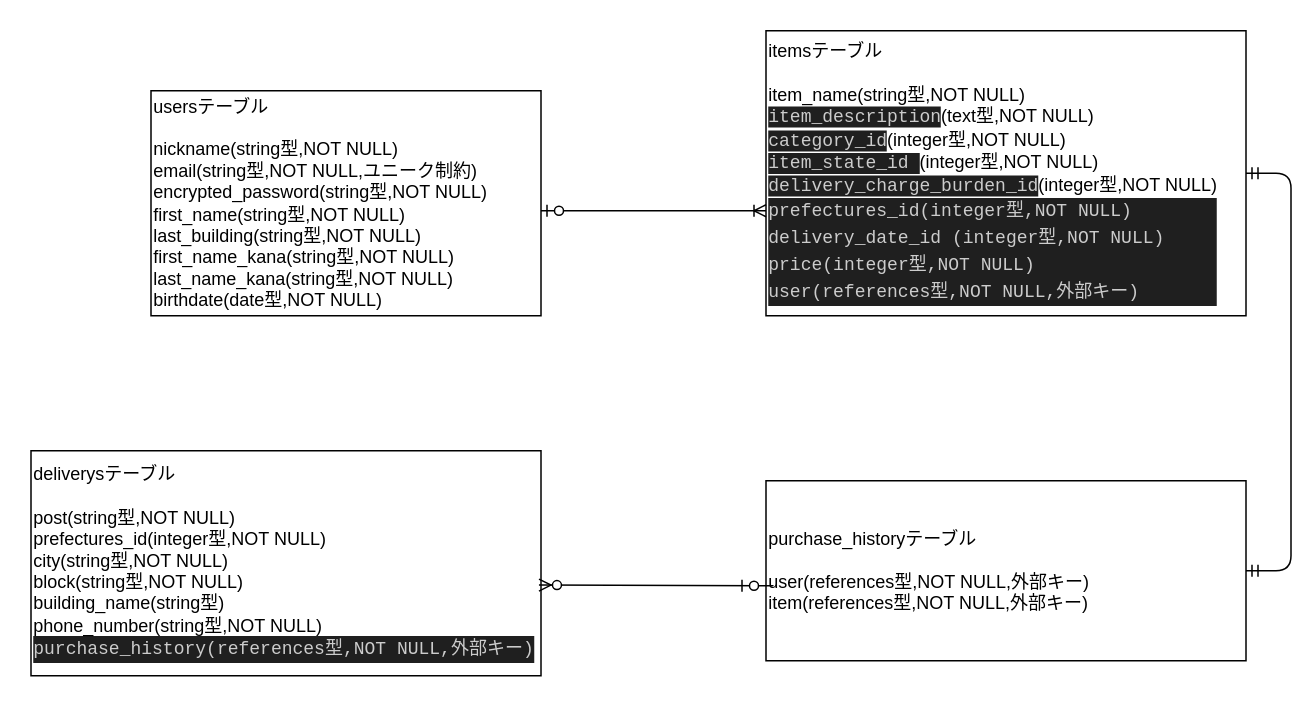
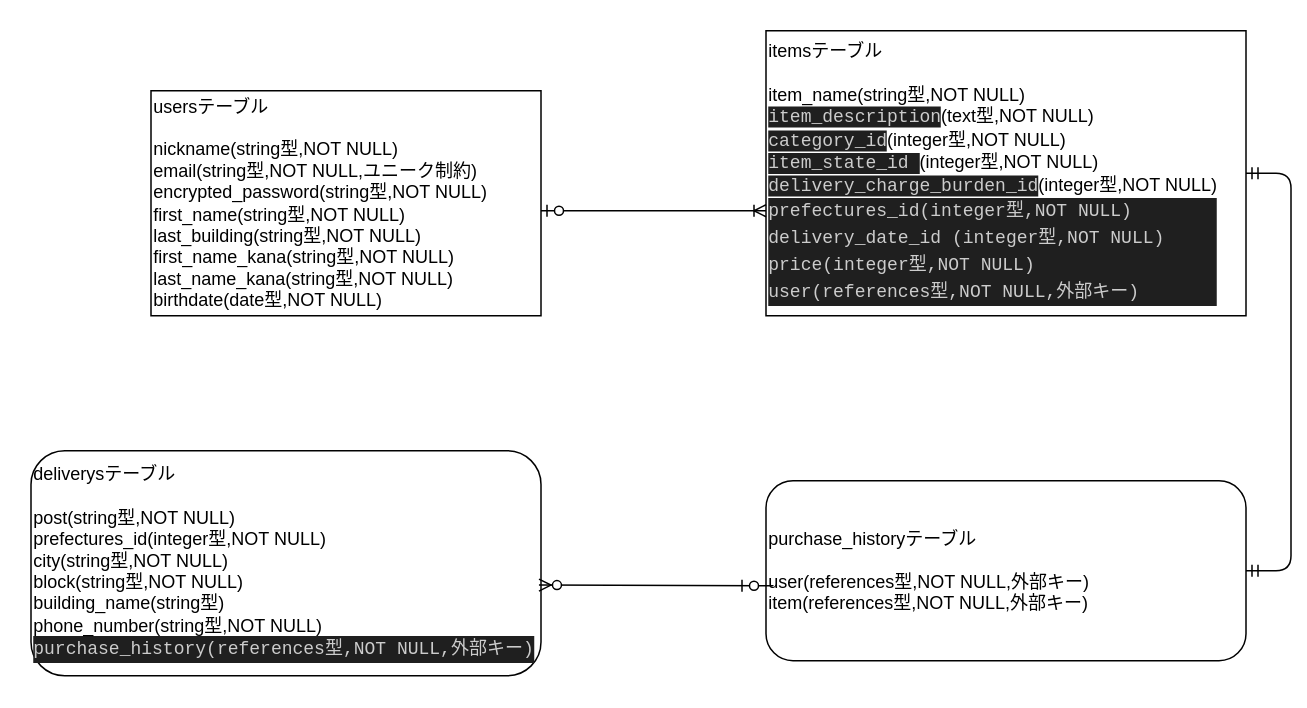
(286, 563) -> (286, 563)
(1006, 571) -> (1006, 571)
